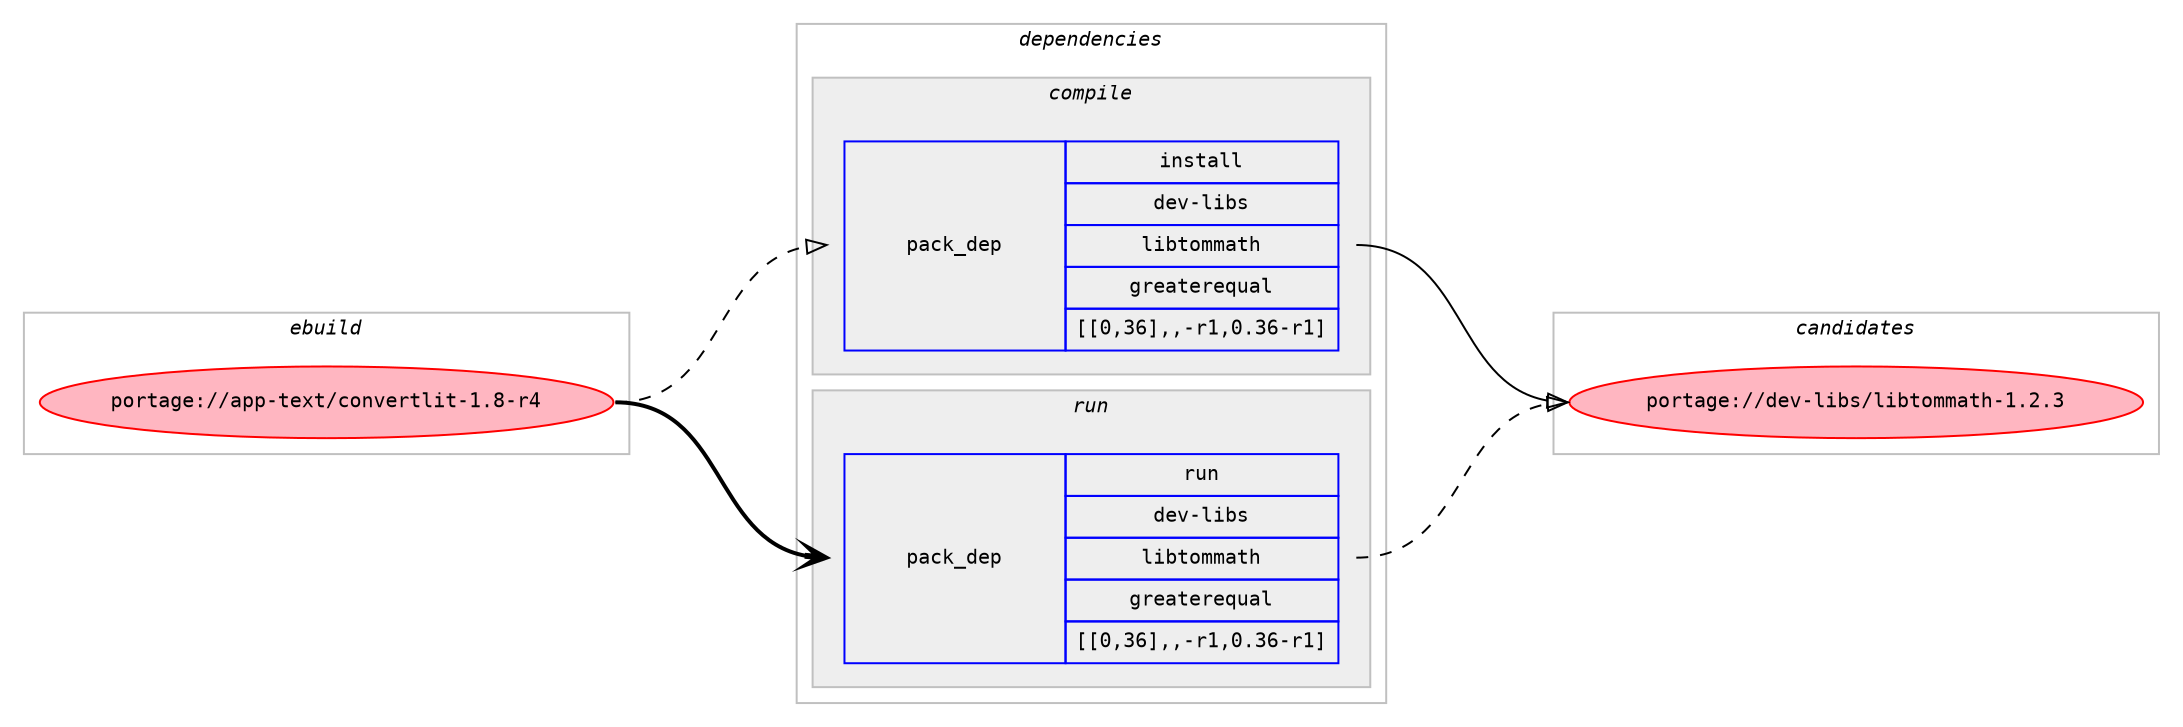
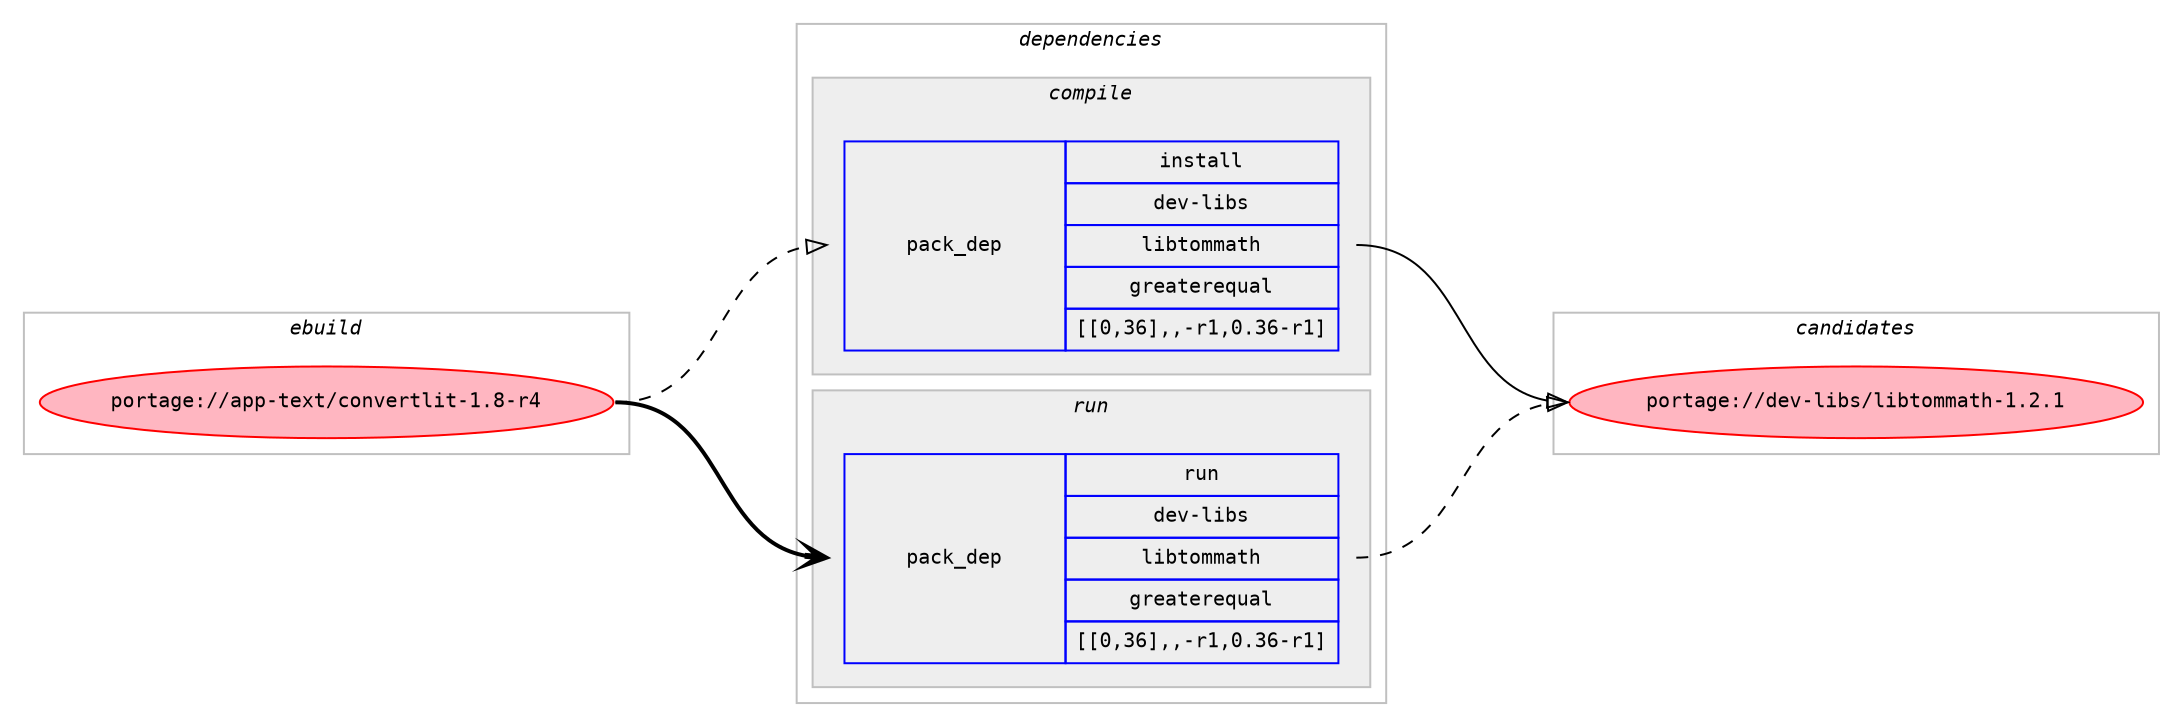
(1856, 402) -> (1856, 402)
